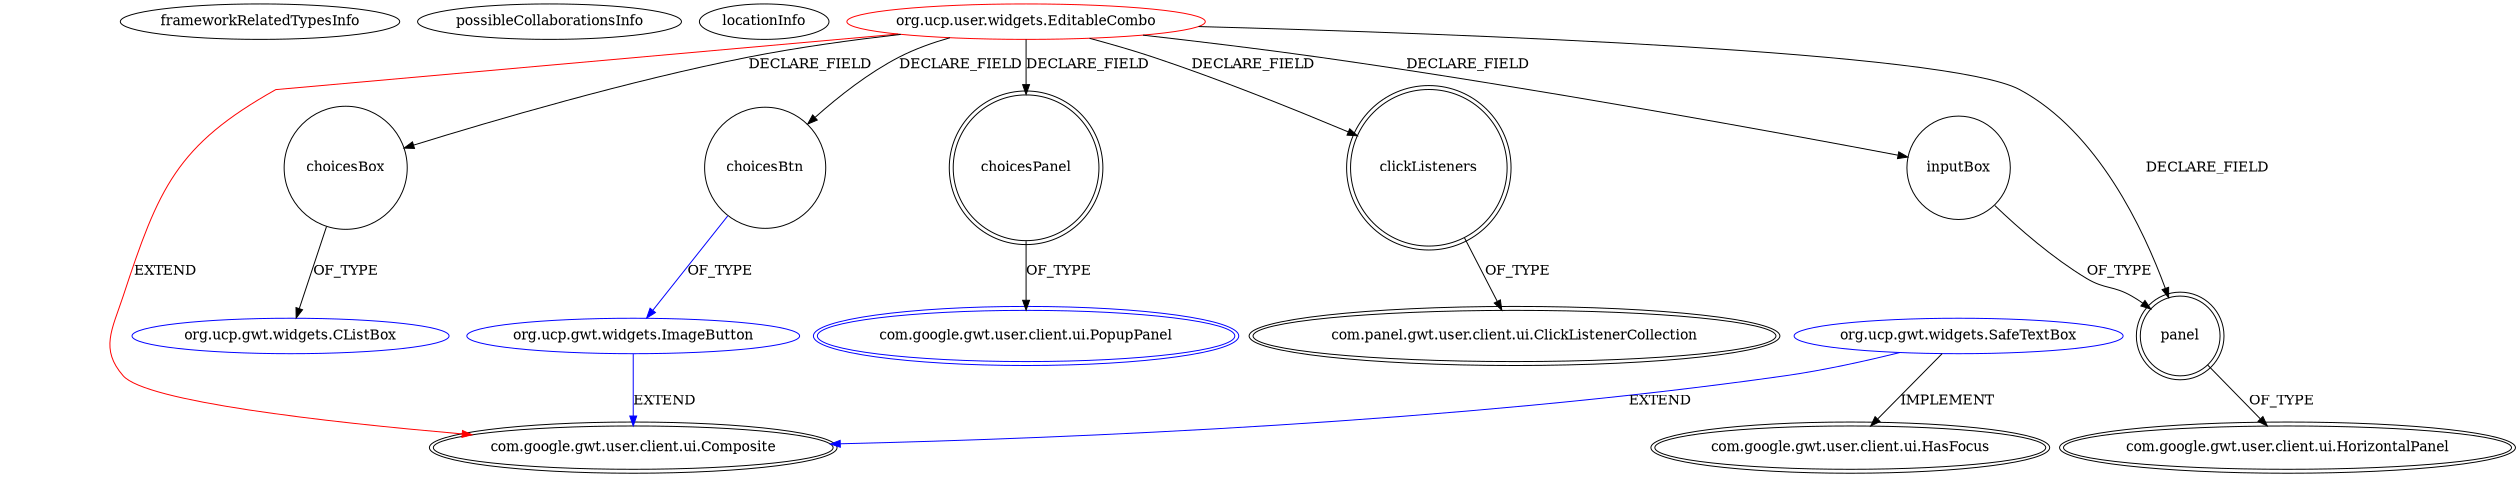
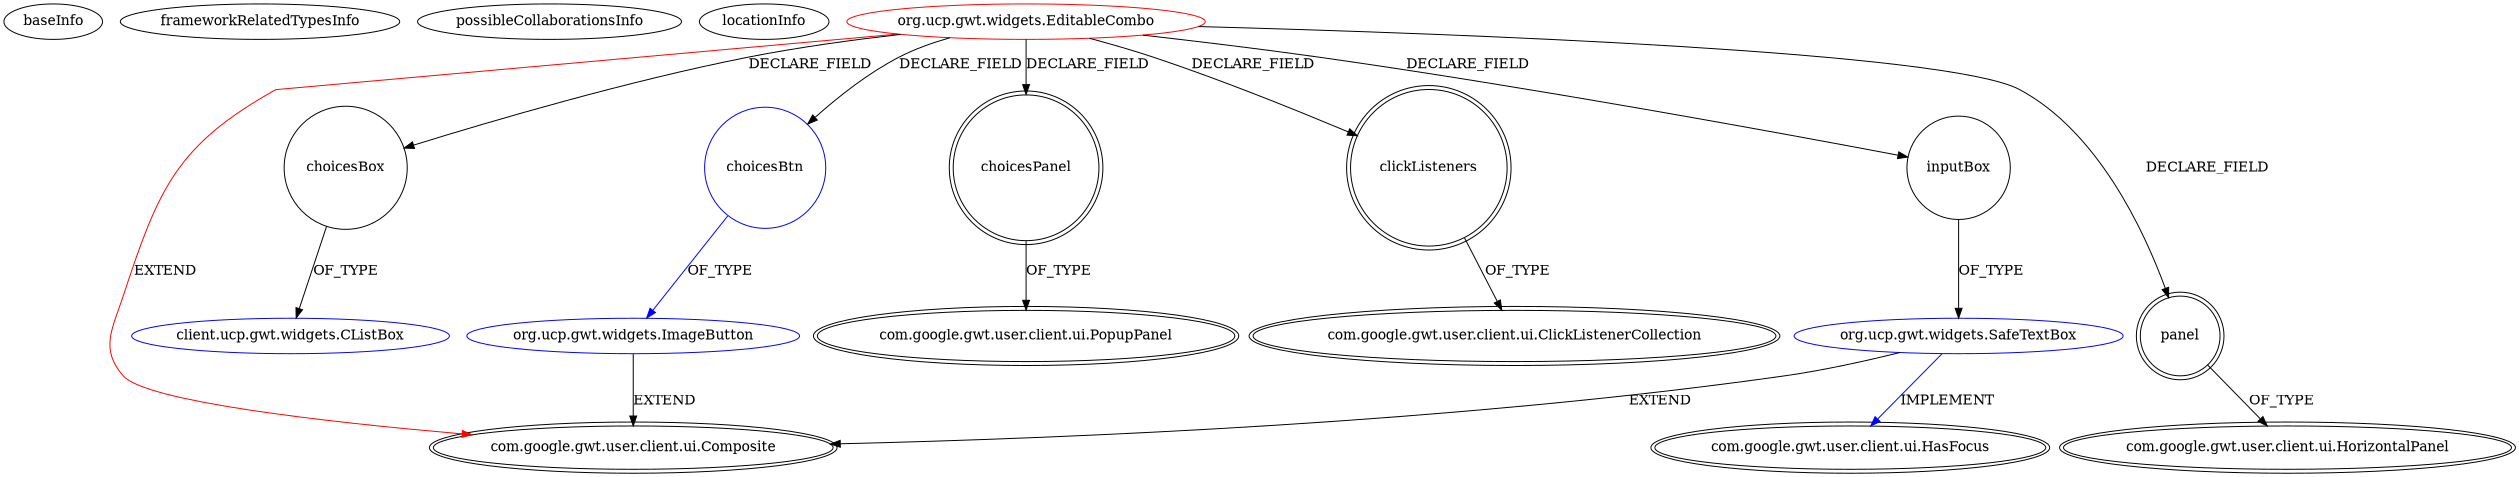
none -> (53, 22)
(1026, 22) -> (1026, 22)
(765, 168) -> (765, 168)
(2063, 263) -> (1959, 264)
(291, 336) -> (291, 336)
(1026, 336) -> (1026, 336)
(1515, 336) -> (1515, 336)
(633, 385) -> (633, 385)
(1910, 386) -> (1910, 386)
(1372, 418) -> (1372, 418)
